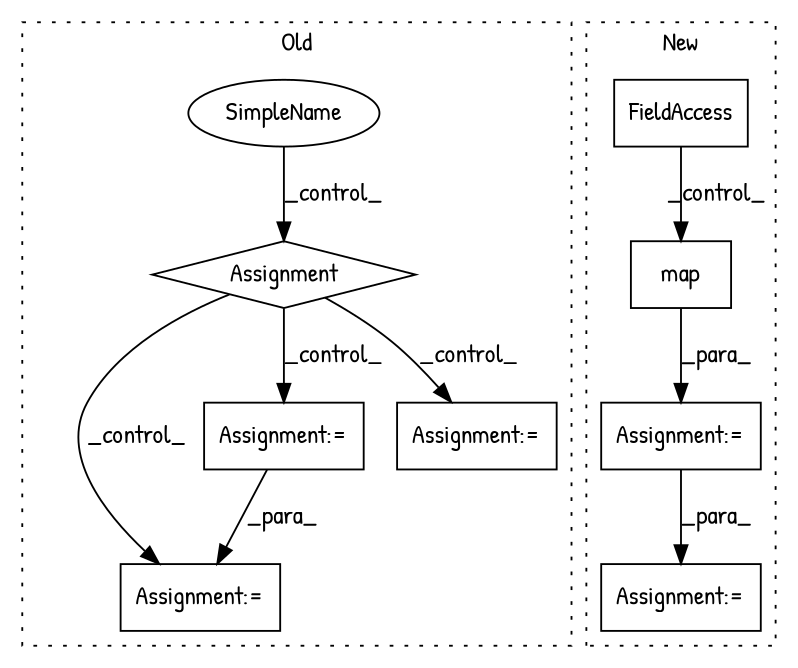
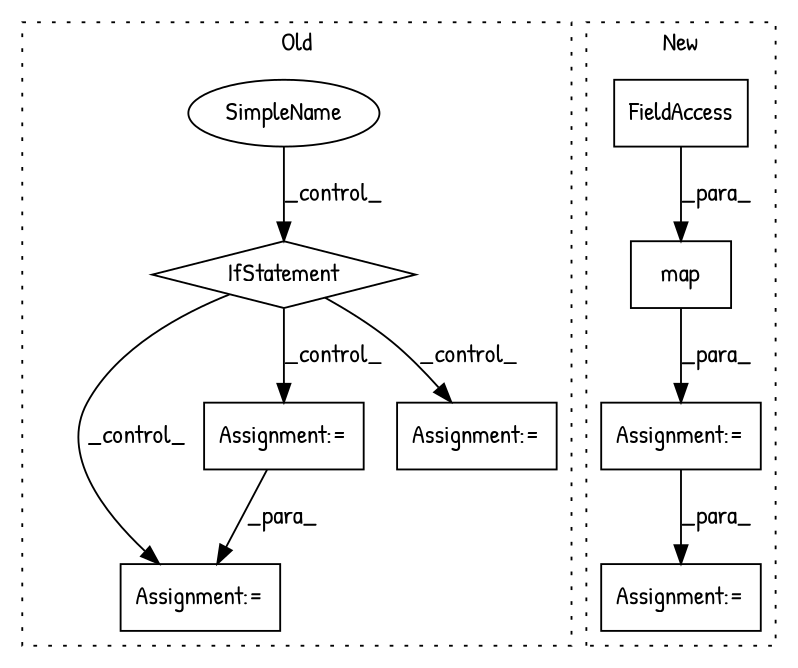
(717, 194) -> (717, 194)
(284, 275) -> (284, 275)
